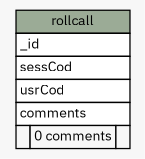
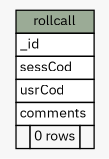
(73, 136) -> (55, 136)
